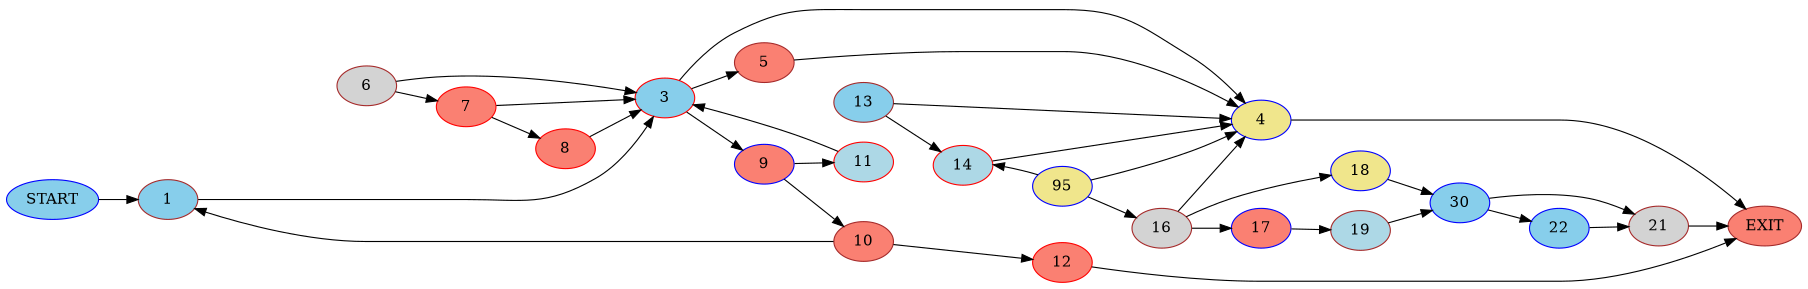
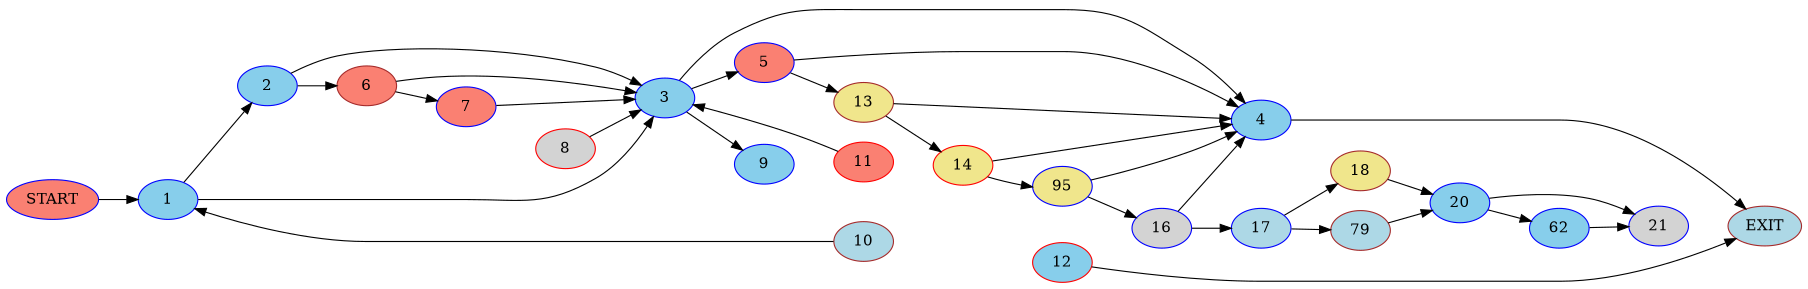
(764, 63) -> (764, 63)
none -> (809, 80)
none -> (267, 86)
(367, 86) -> (367, 86)
(665, 98) -> (665, 98)
(864, 102) -> (864, 102)
(466, 107) -> (466, 107)
(1261, 120) -> (1261, 120)
(511, 126) -> none
(566, 149) -> (566, 149)
(864, 162) -> (864, 162)
(809, 163) -> none
(764, 164) -> (764, 164)
(963, 165) -> (963, 165)
(1021, 170) -> (1004, 181)
(1361, 171) -> (1361, 171)
(1252, 192) -> (1306, 202)
(809, 199) -> none
(53, 200) -> (53, 200)
(168, 200) -> (168, 200)
(1460, 203) -> (1460, 203)
(1659, 226) -> (1659, 226)
(1703, 226) -> none
(1765, 226) -> (1765, 226)
(1162, 228) -> (1162, 228)
(1261, 228) -> (1261, 228)
(1559, 228) -> (1559, 228)
(1361, 230) -> (1361, 230)
(864, 242) -> (864, 242)
(957, 251) -> none
(1062, 262) -> (1062, 262)
